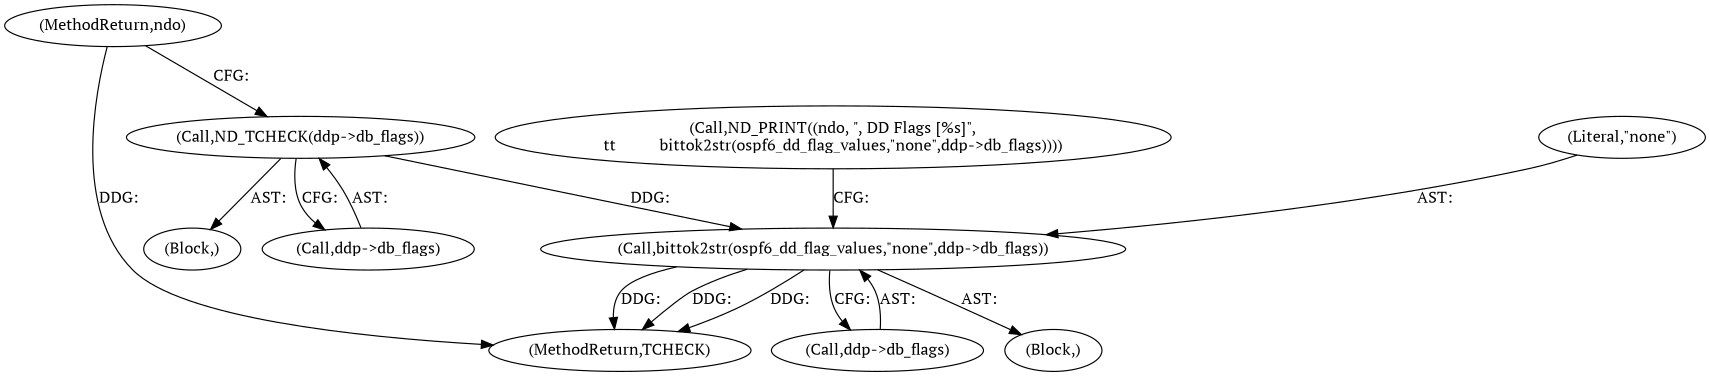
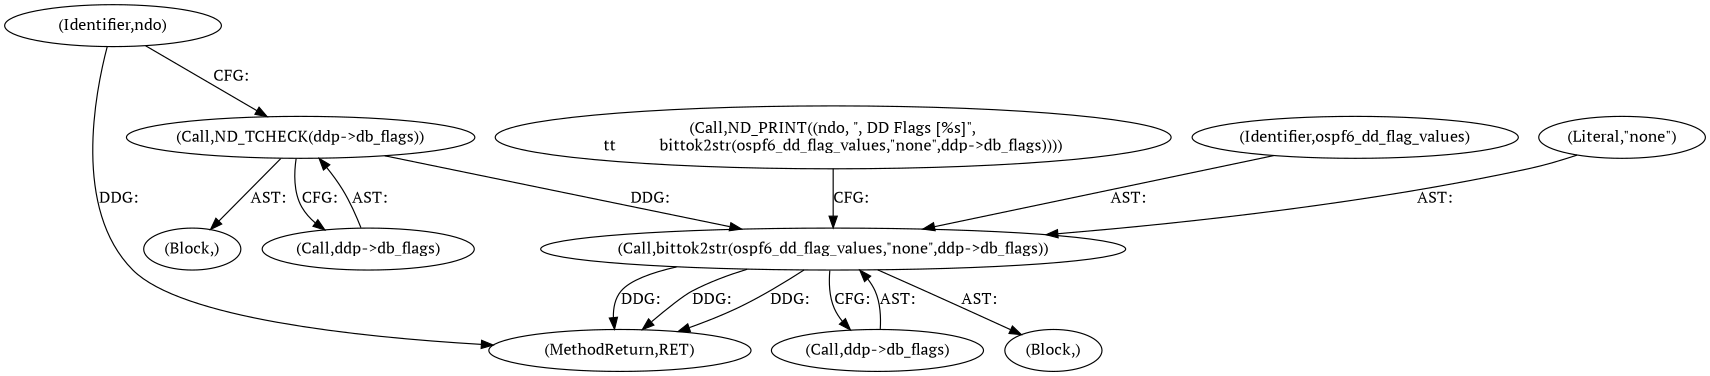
(113, 26) -> (113, 26)
none -> (1355, 137)
(620, 350) -> (620, 350)
